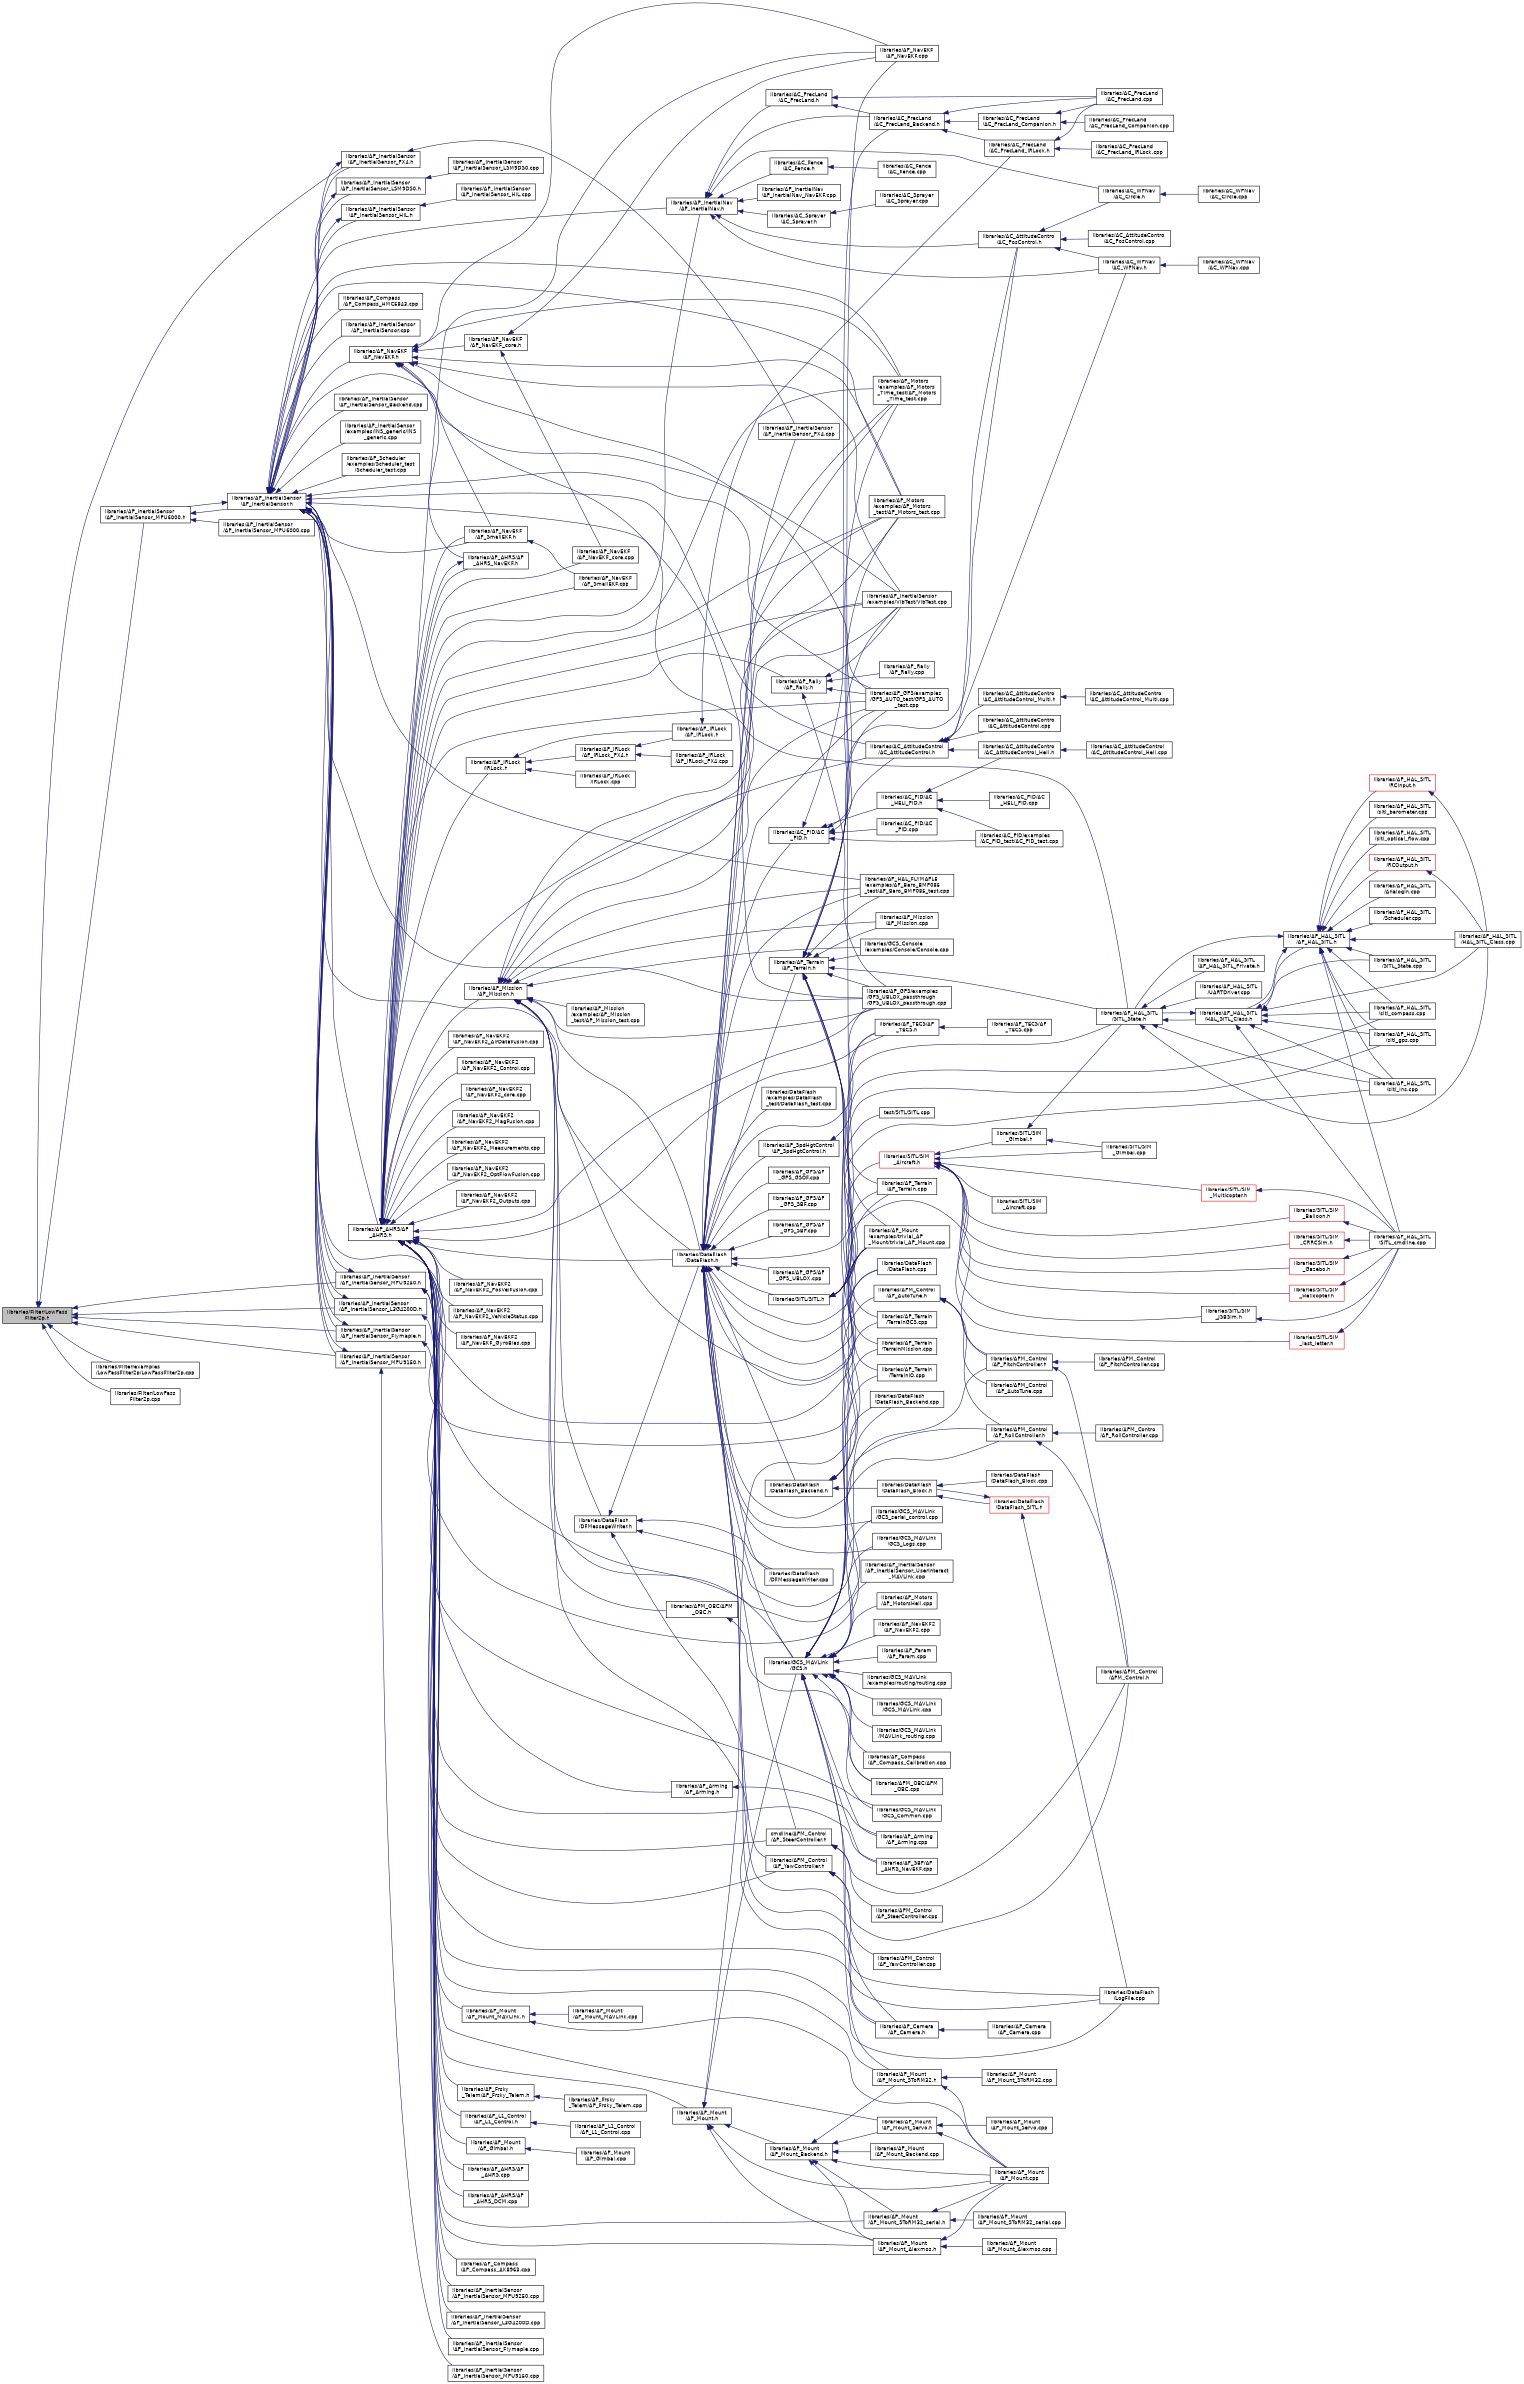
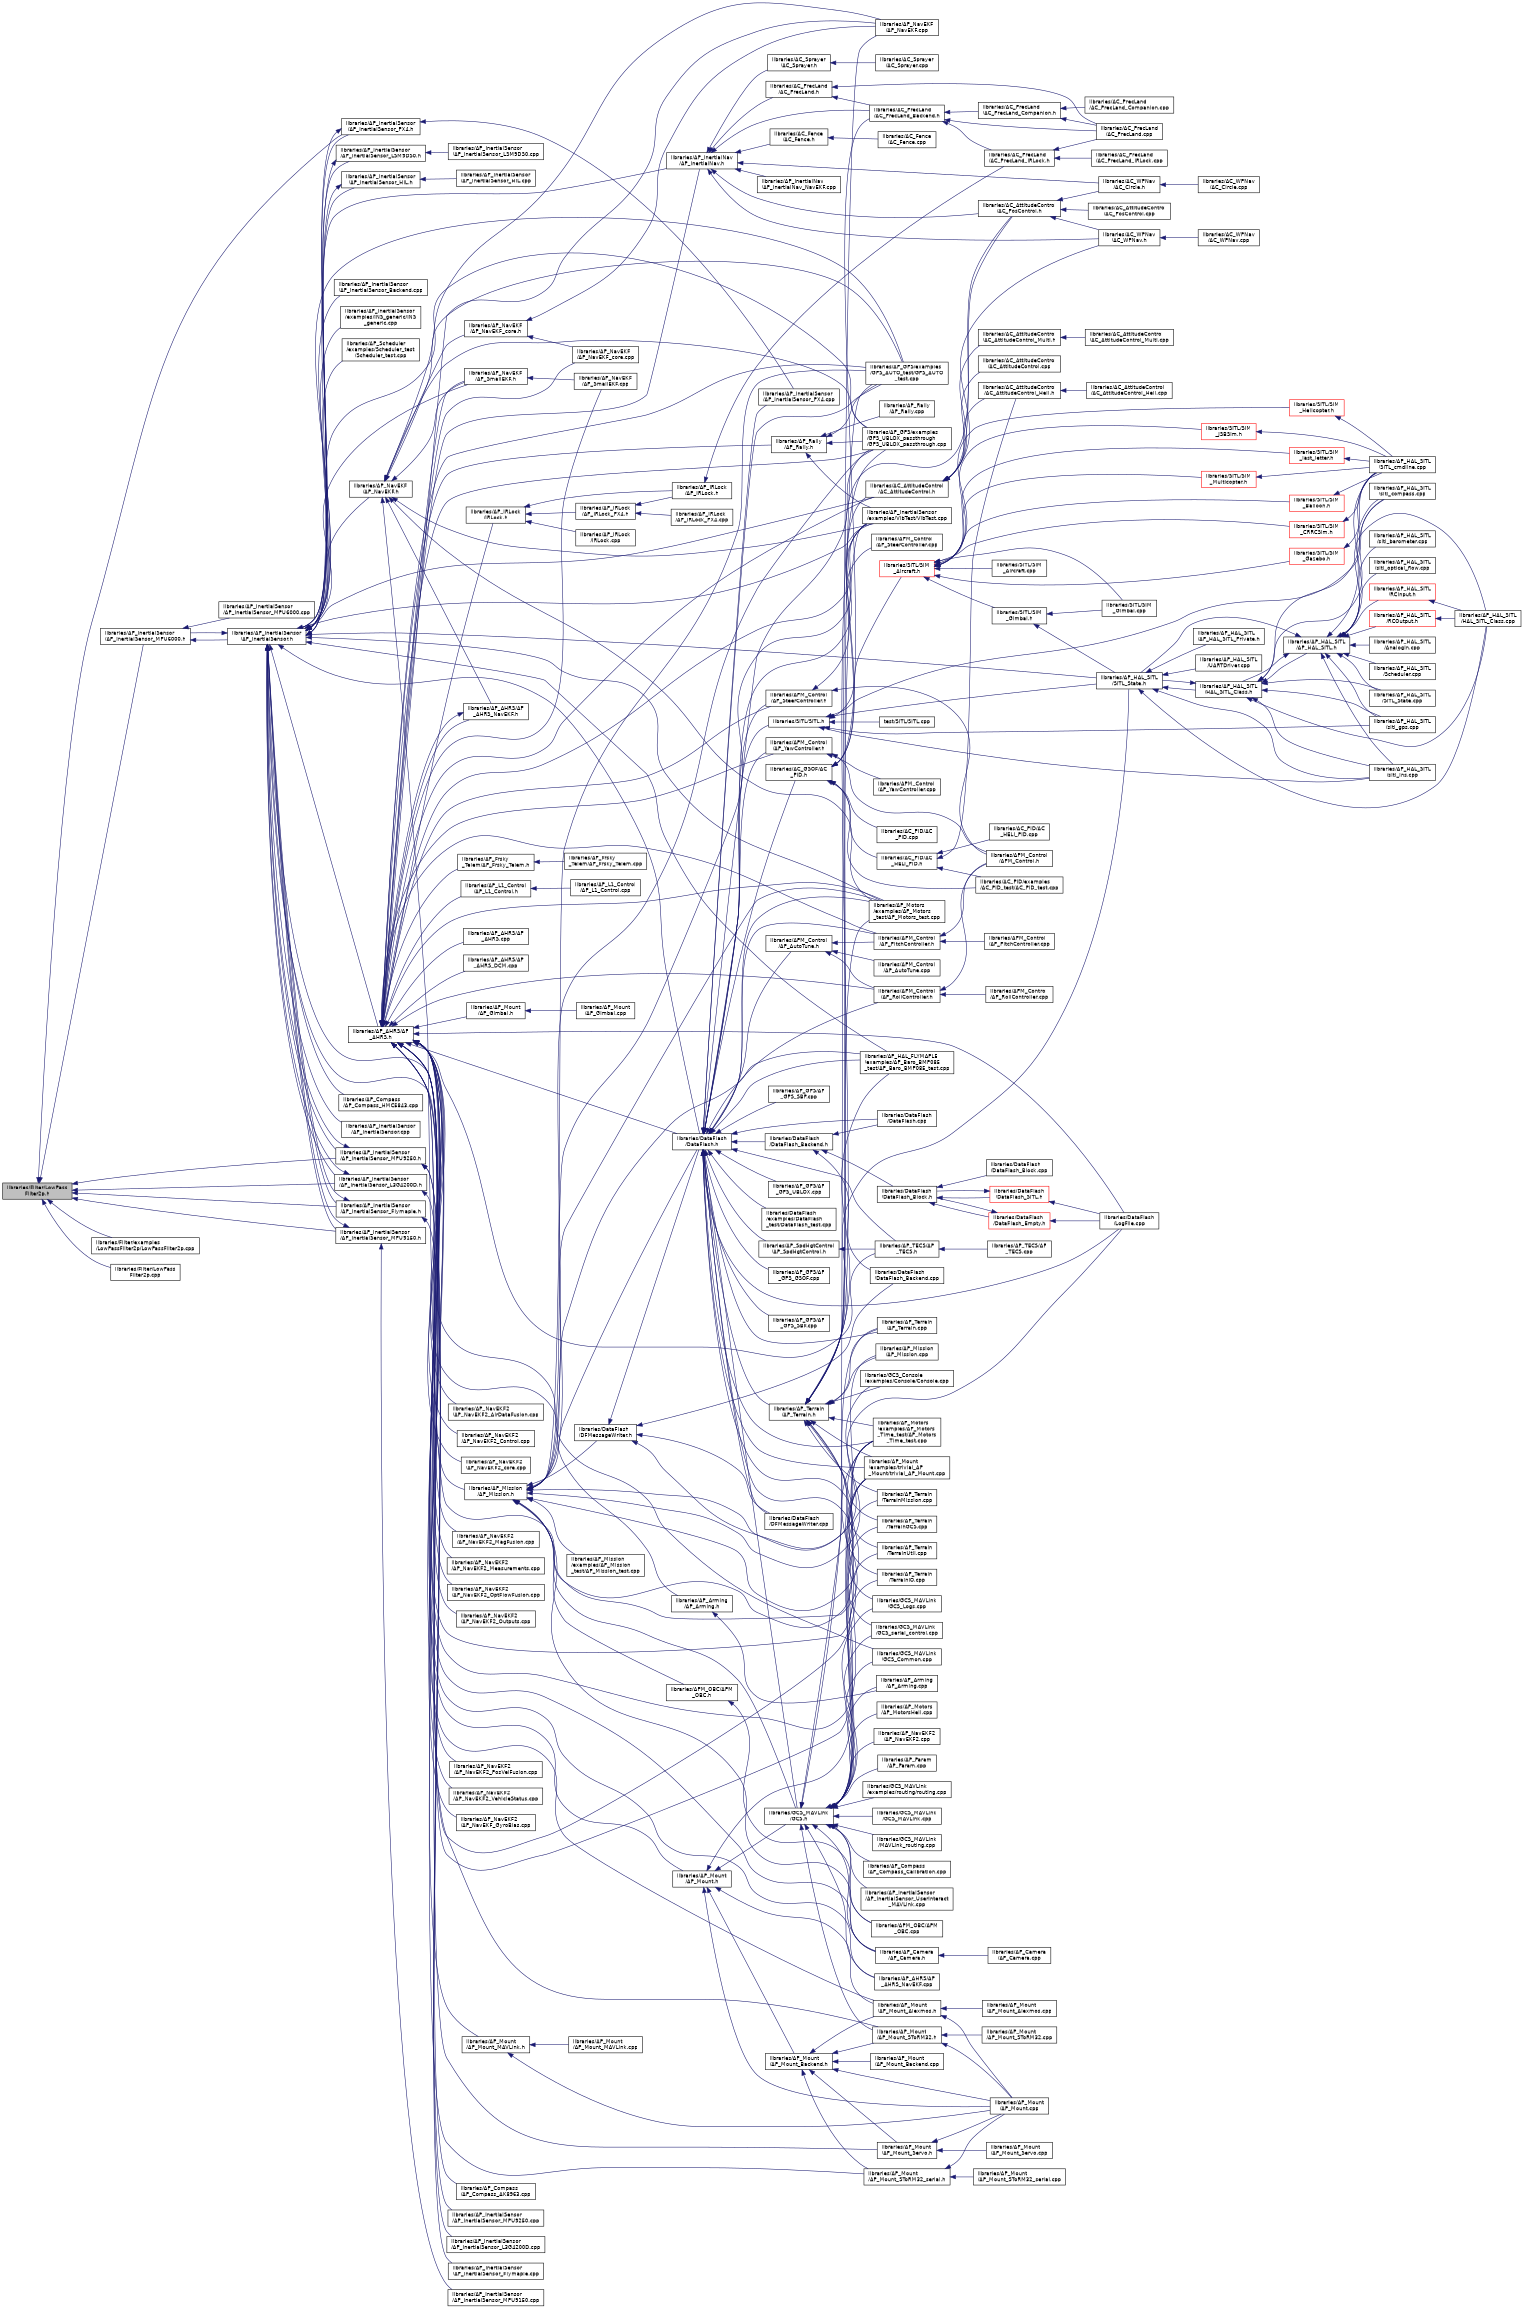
(799, 836) -> (799, 772)
none -> (1019, 1221)
(1229, 1314) -> (1229, 432)
(849, 1384) -> (747, 1038)
none -> (907, 1551)
(799, 1837) -> (799, 698)
(907, 1866) -> (907, 1982)
